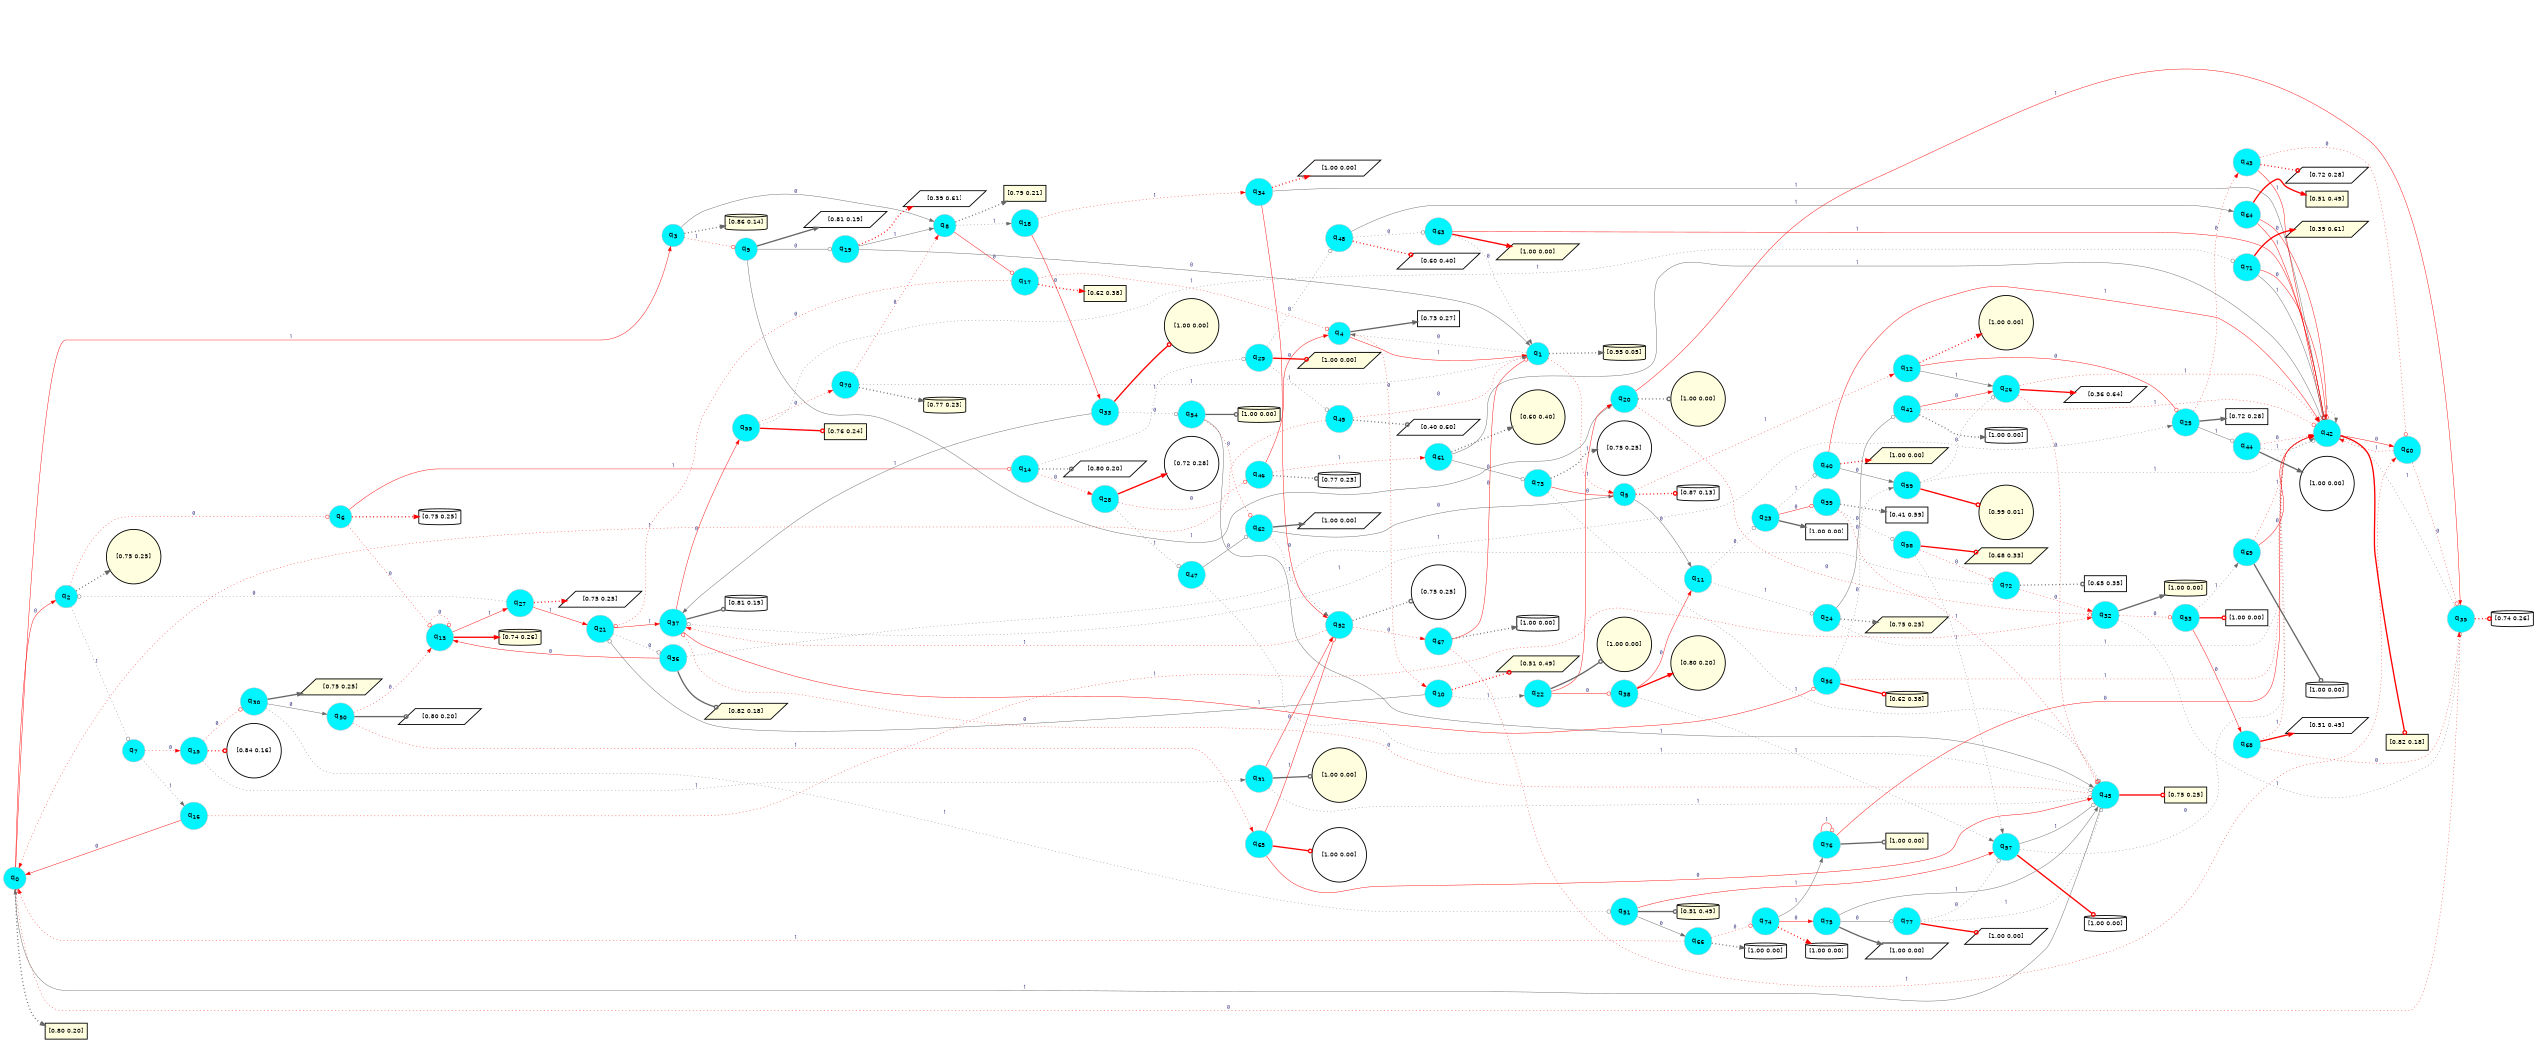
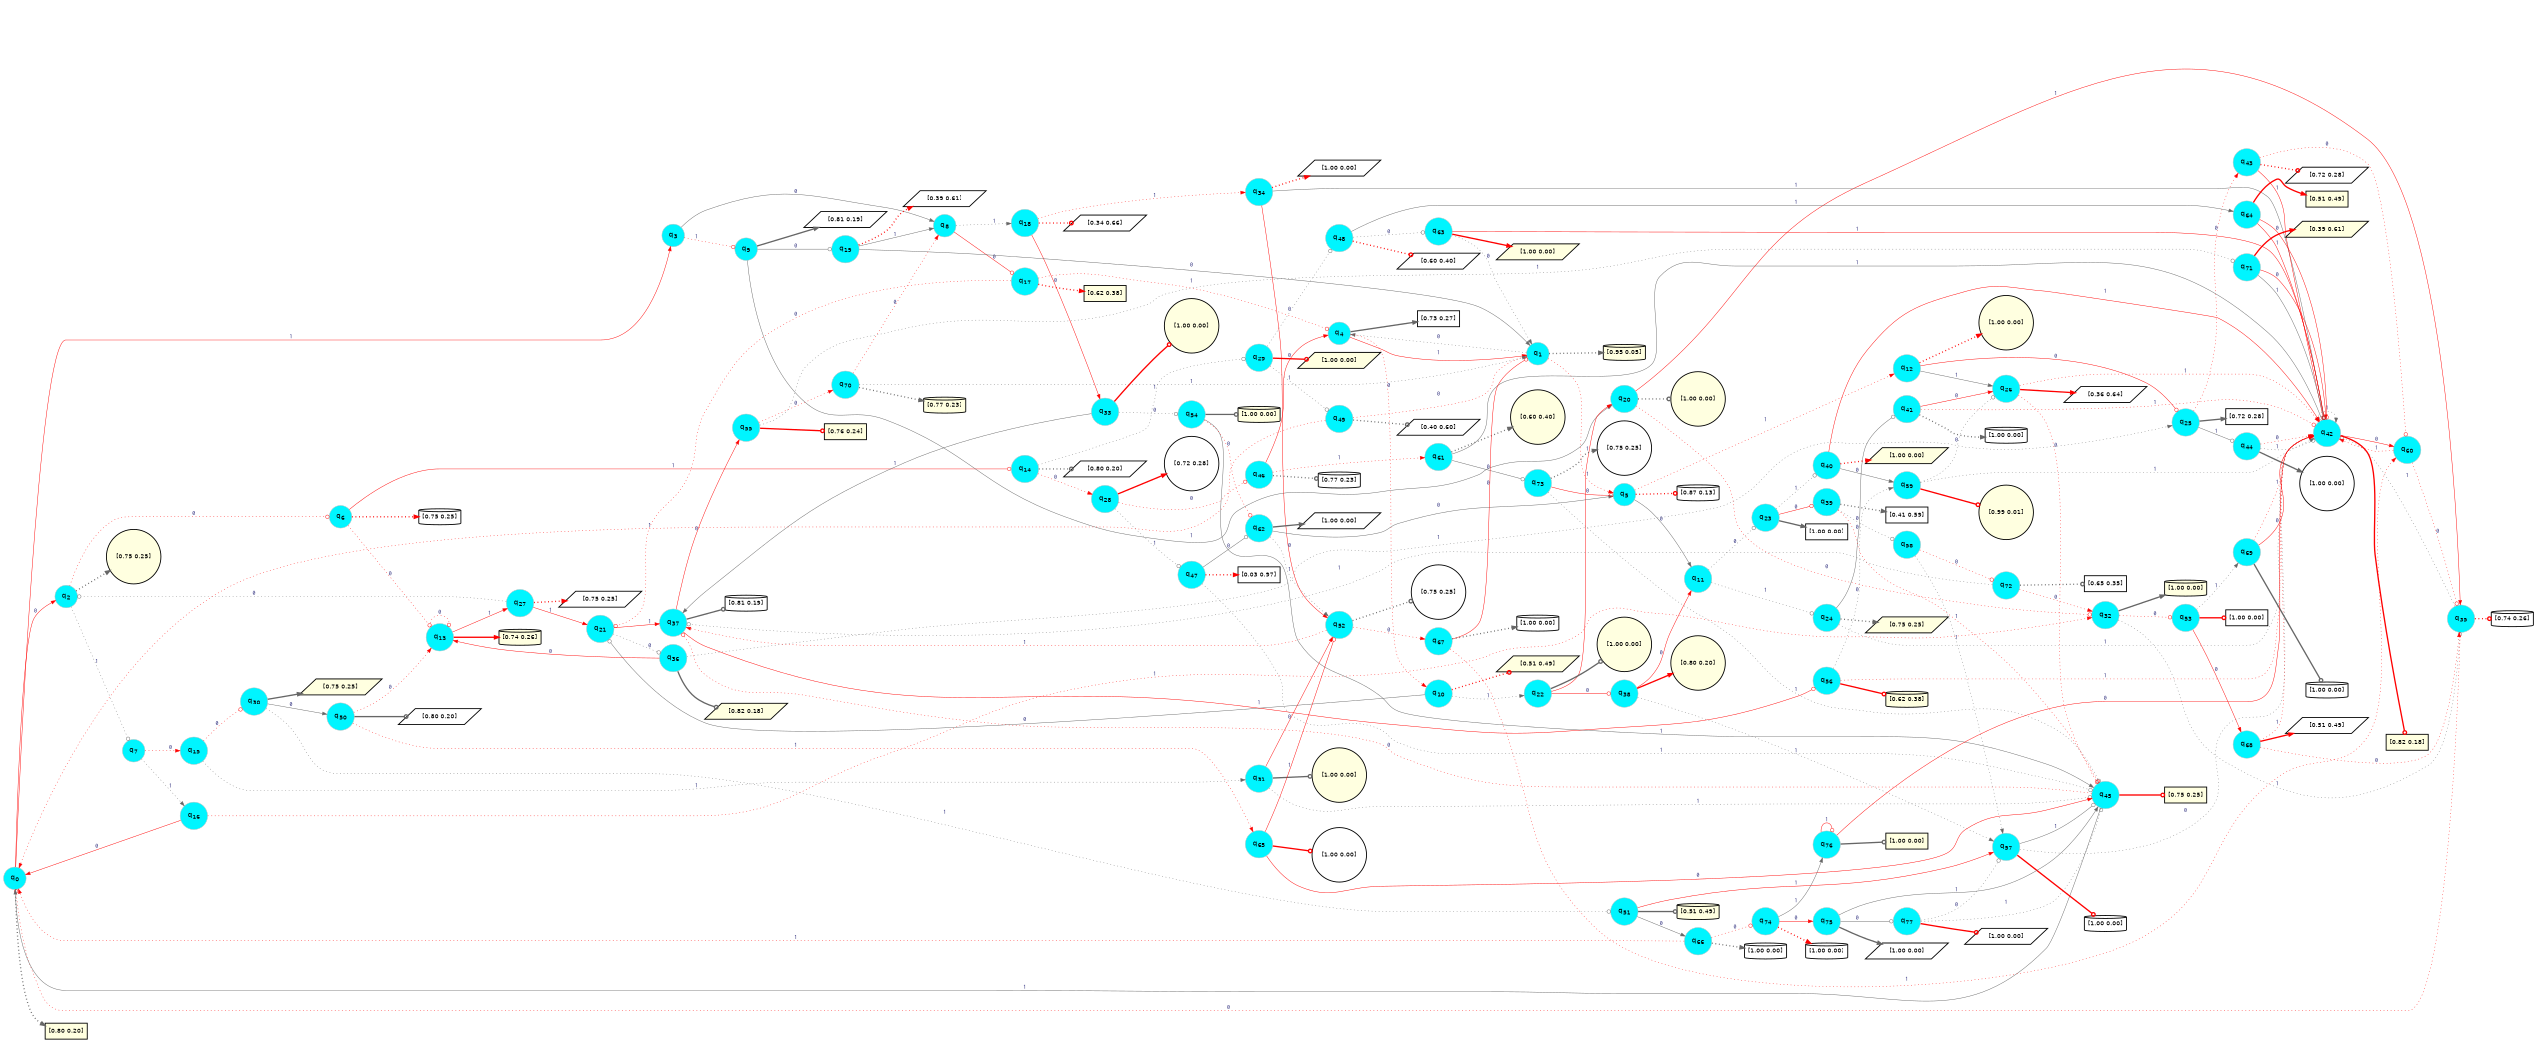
(1025, 193) -> none
(746, 222) -> none
none -> (1105, 223)
(2006, 556) -> none
none -> (1259, 575)
(254, 751) -> none
